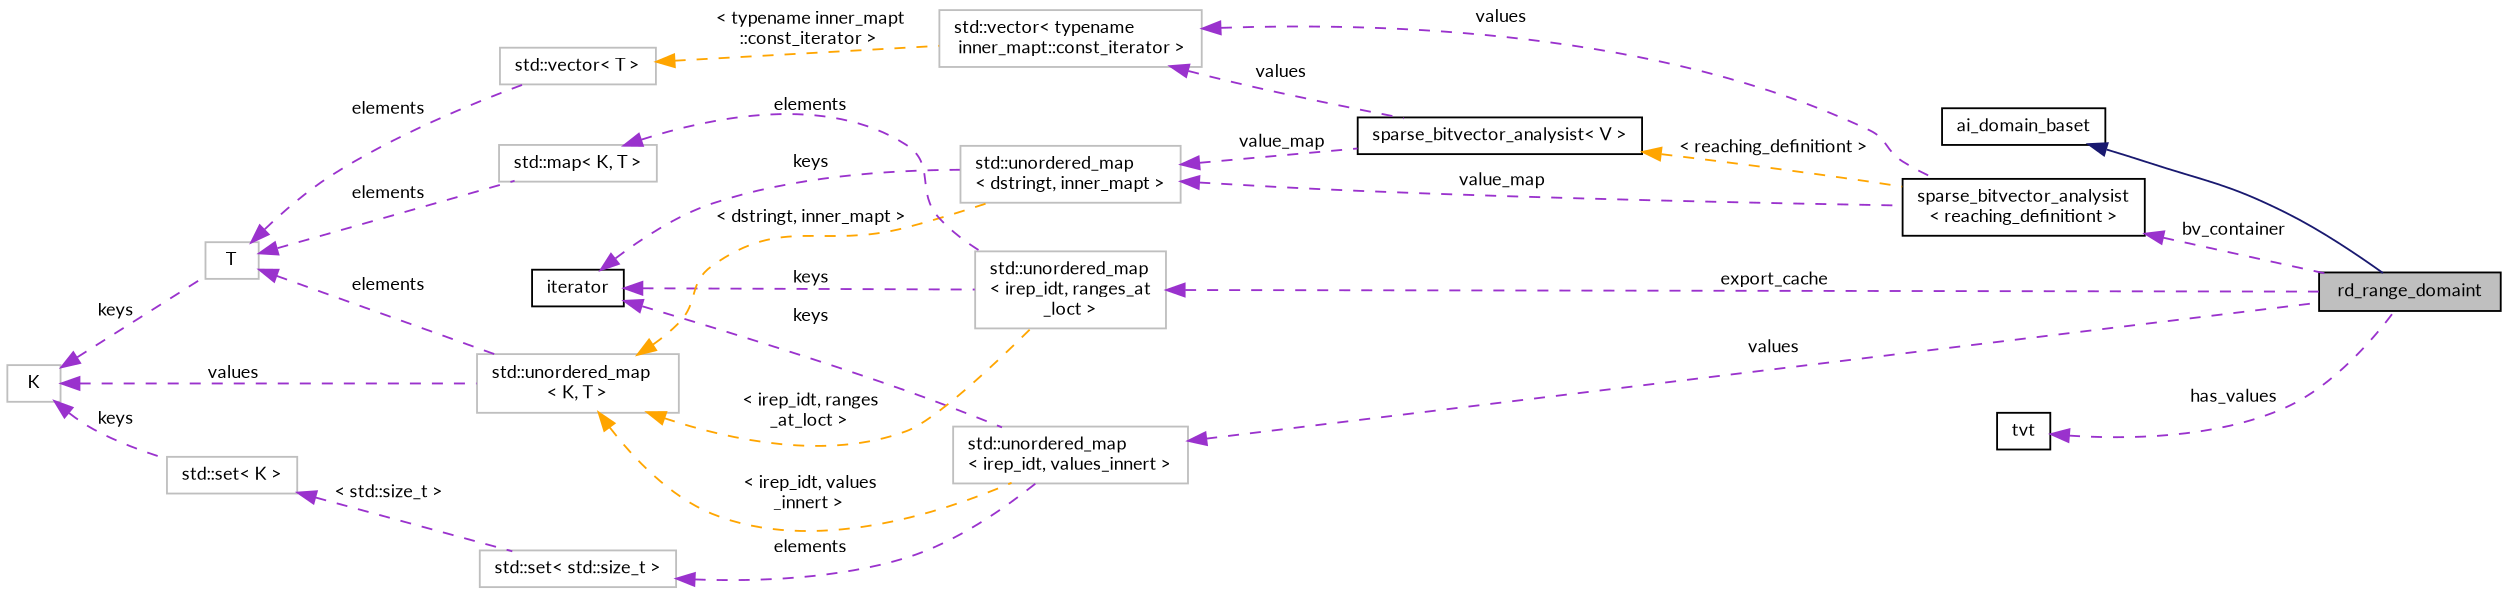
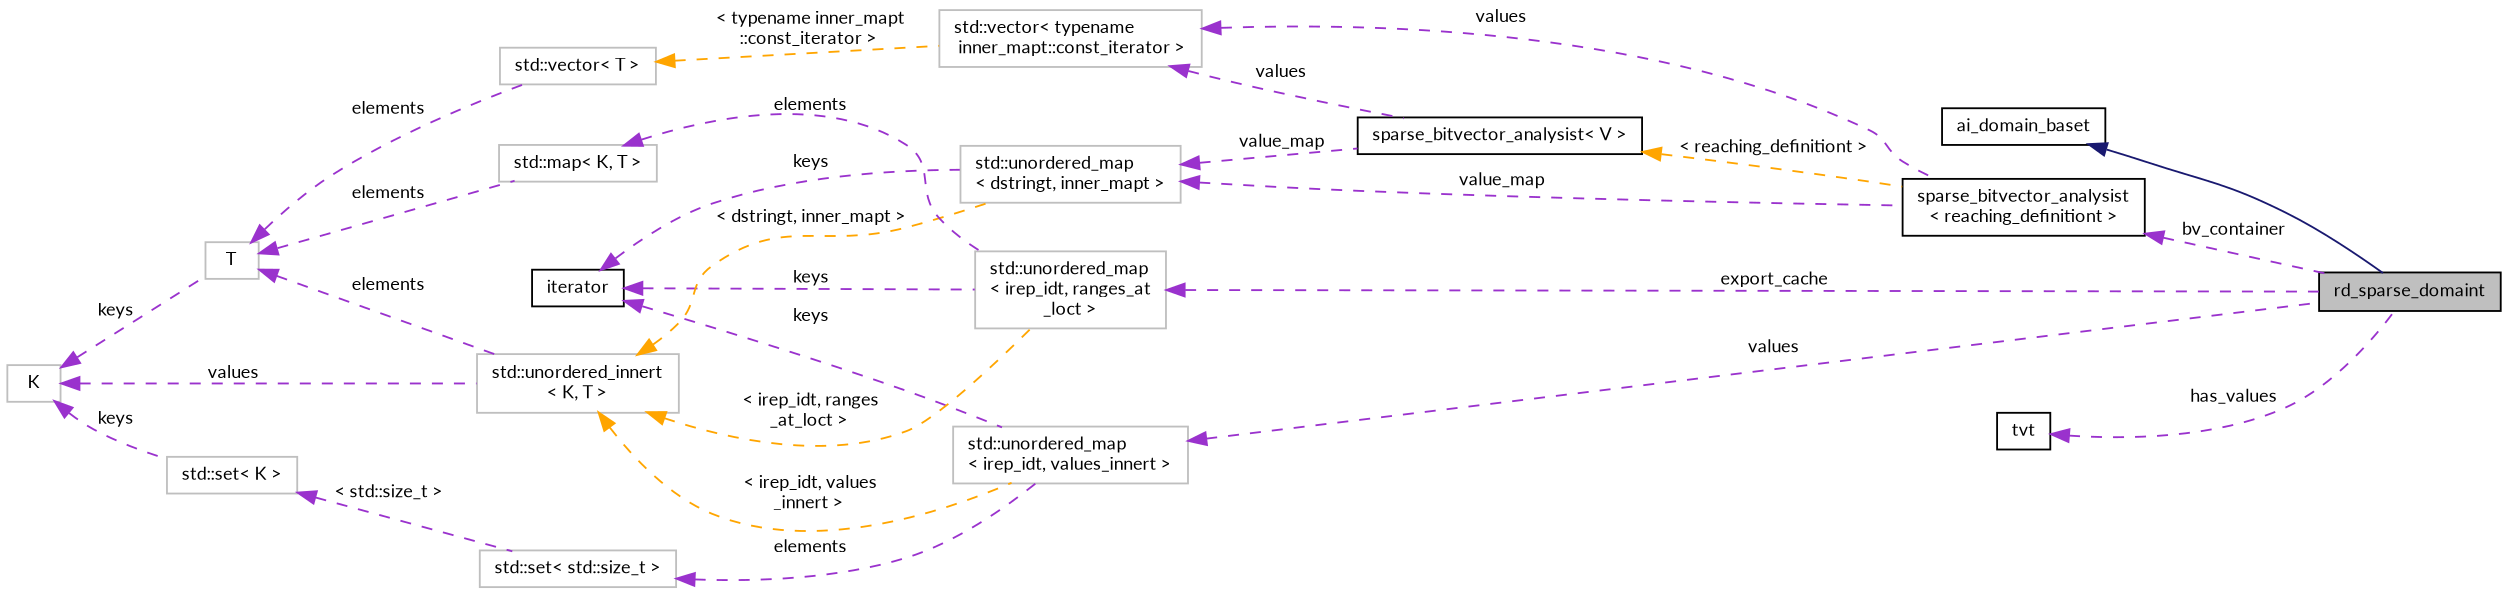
(2410, 292) -> (2410, 292)
(578, 383) -> (578, 383)
